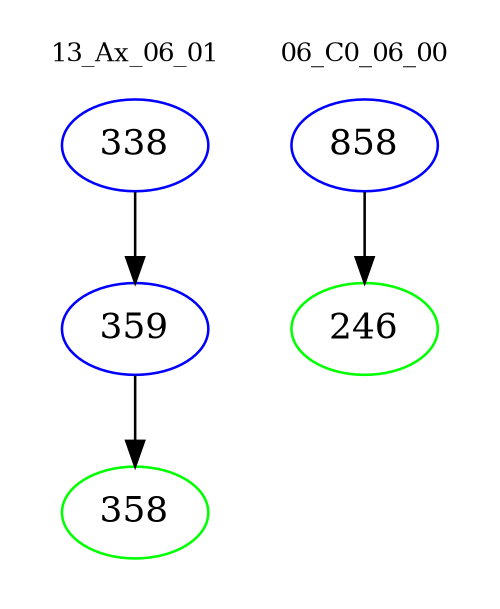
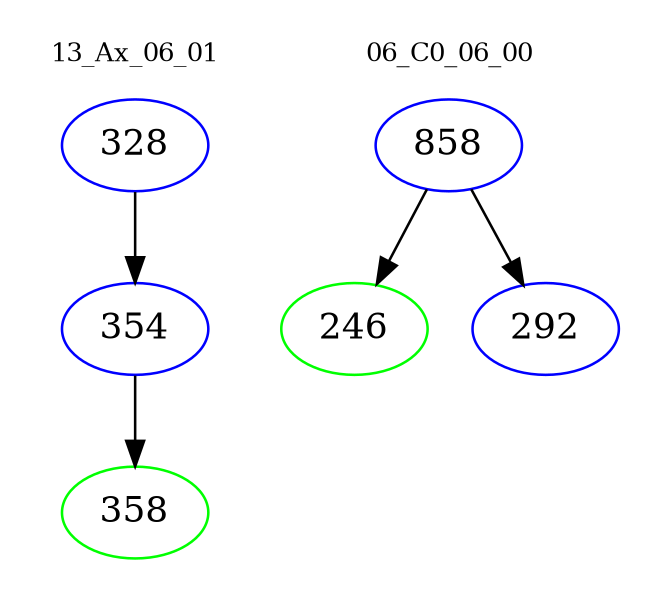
(135, 145) -> (135, 145)
(135, 329) -> (135, 329)
none -> (546, 329)
